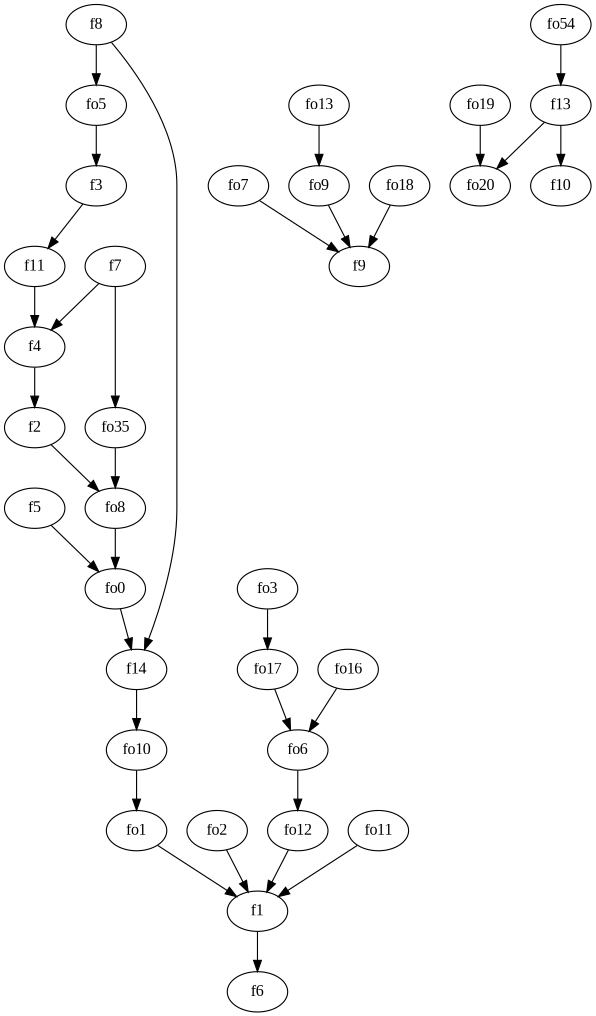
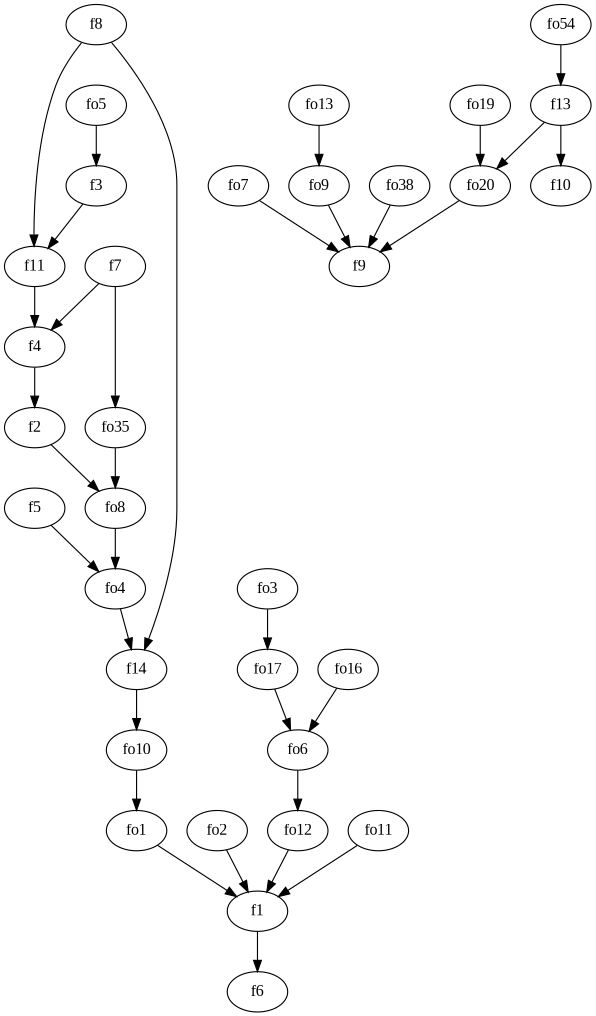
(96, 59) -> (43, 134)
(400, 186) -> (400, 186)
none -> (424, 223)
(115, 589) -> (115, 589)
